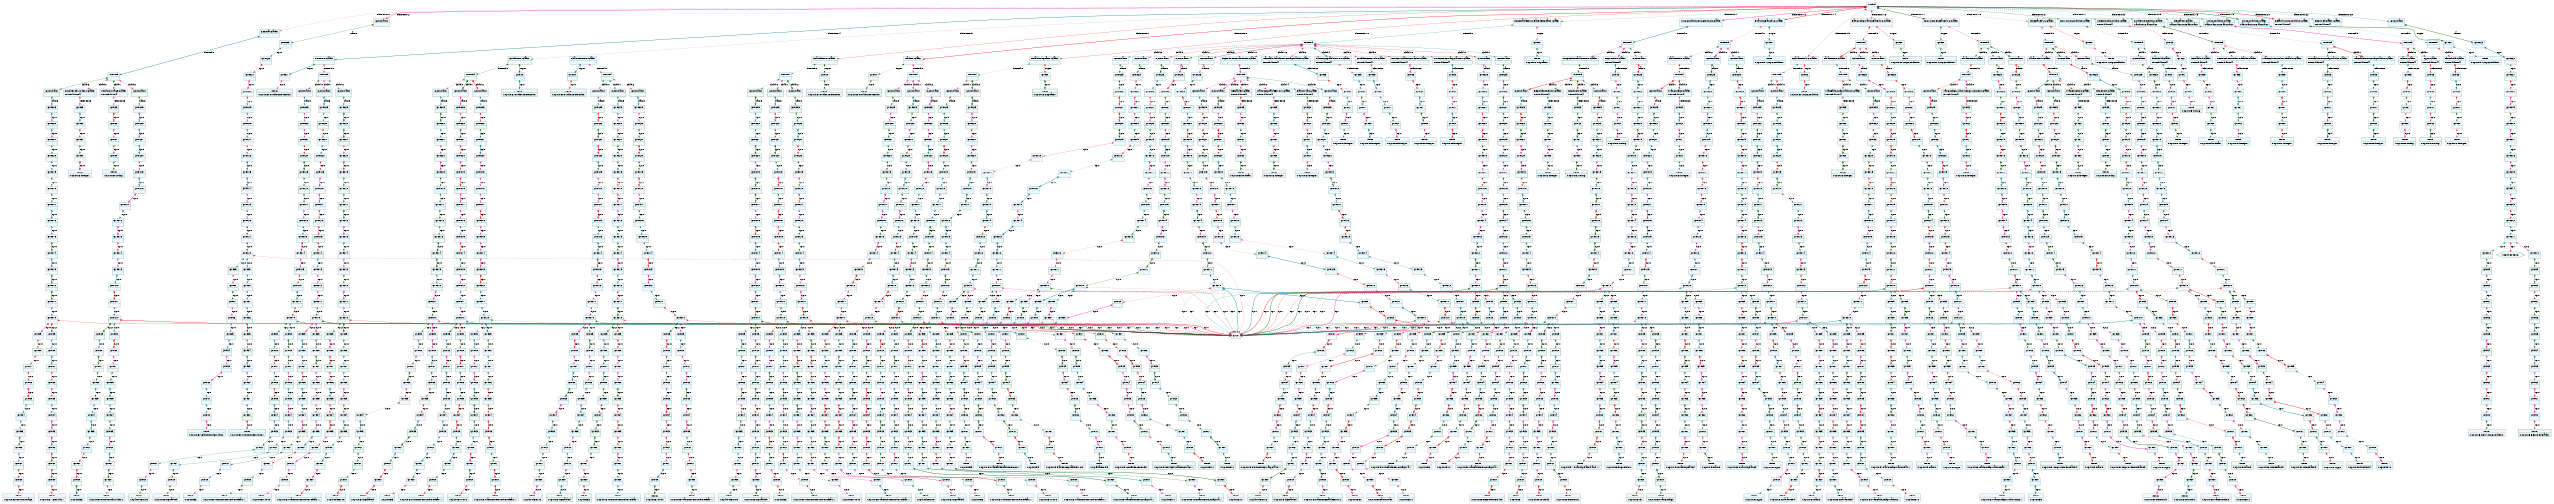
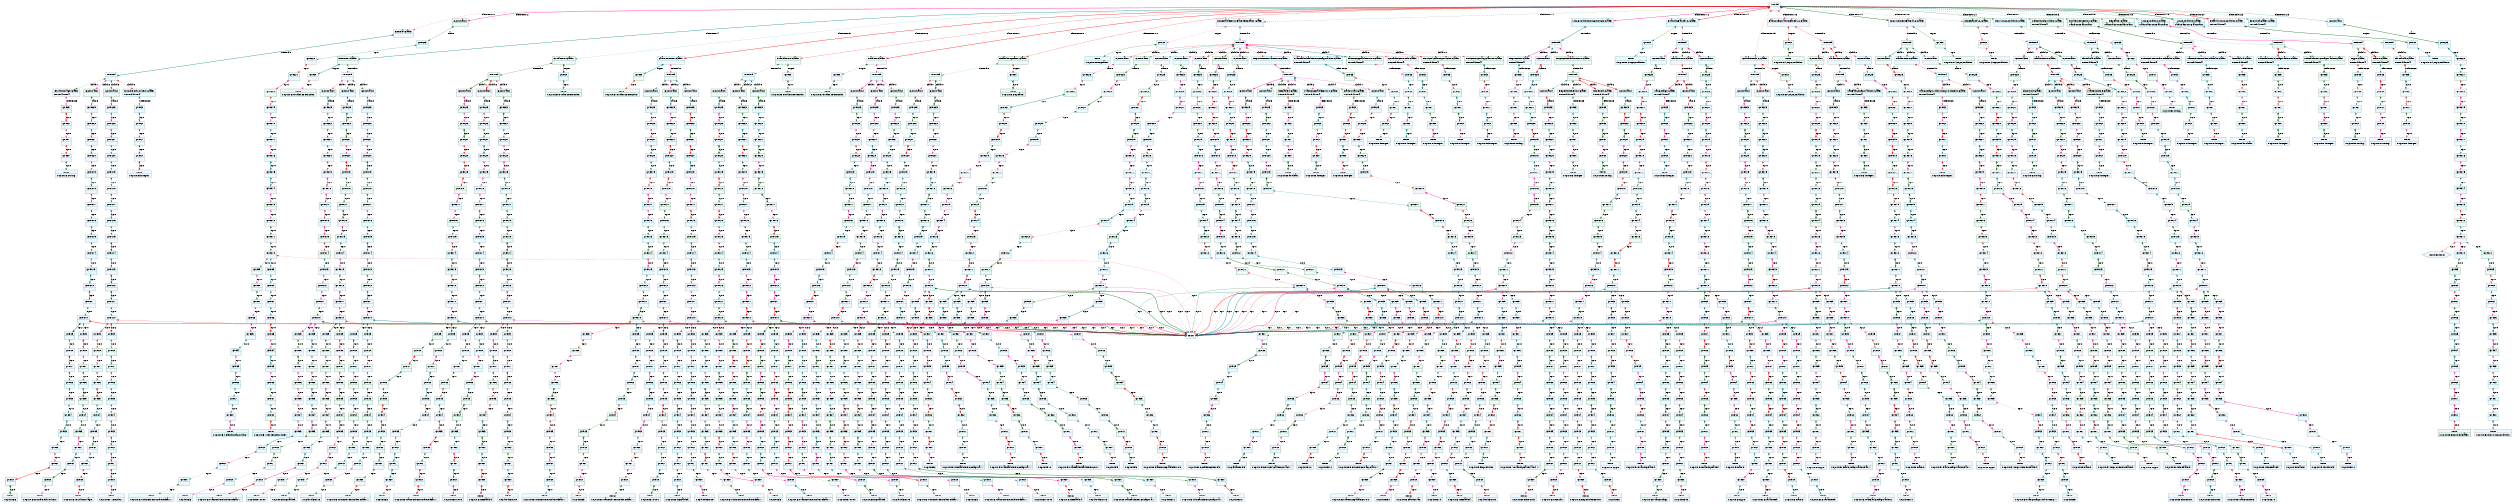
none -> (1171, 12)
